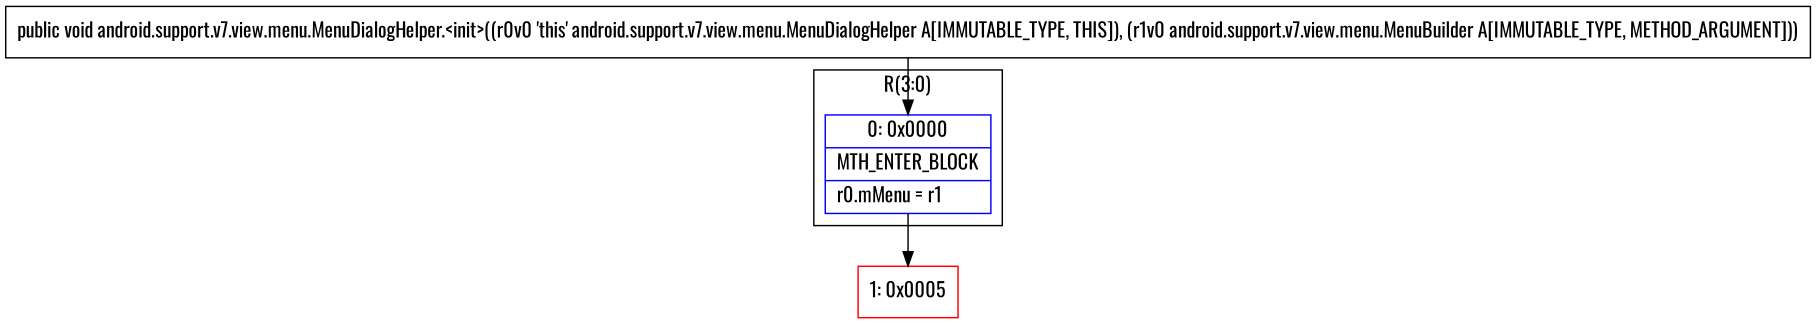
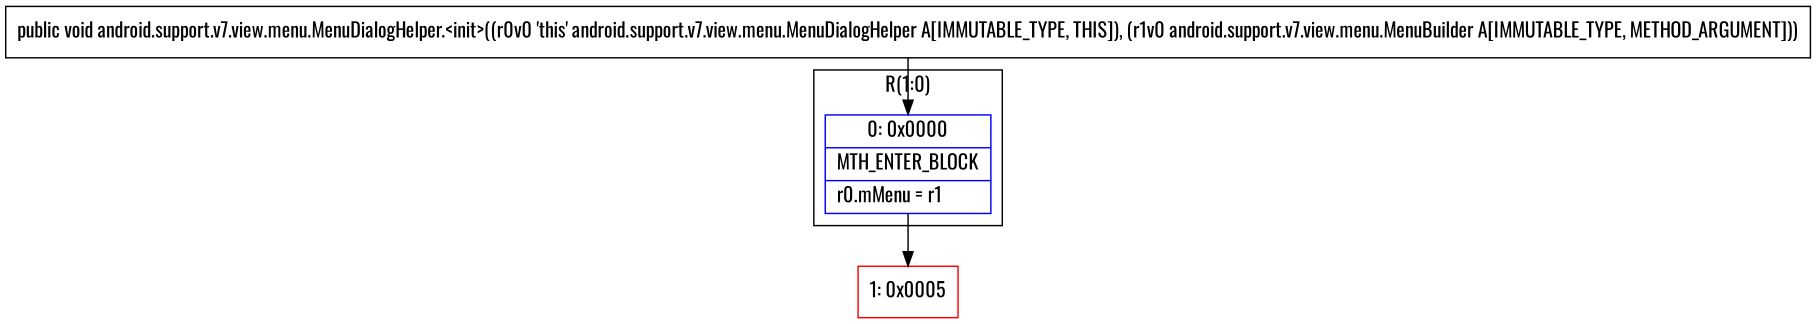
(908, 86) -> (908, 86)
